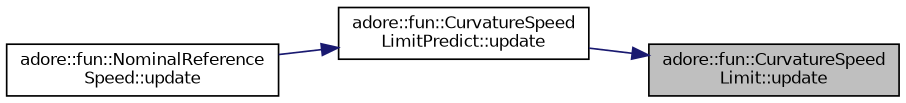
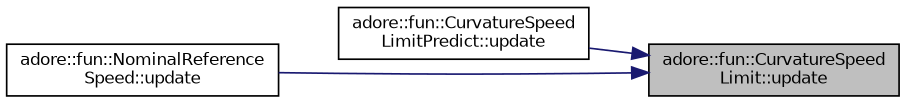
(300, 52) -> (455, 74)
